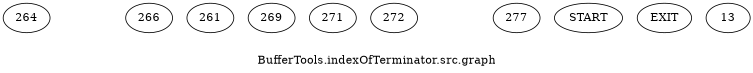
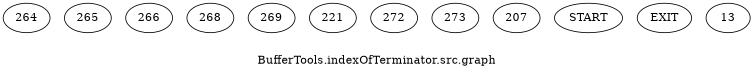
none -> (88, 18)
(210, 18) -> (210, 18)
(333, 18) -> (333, 18)
none -> (455, 18)
(517, 18) -> (517, 18)
